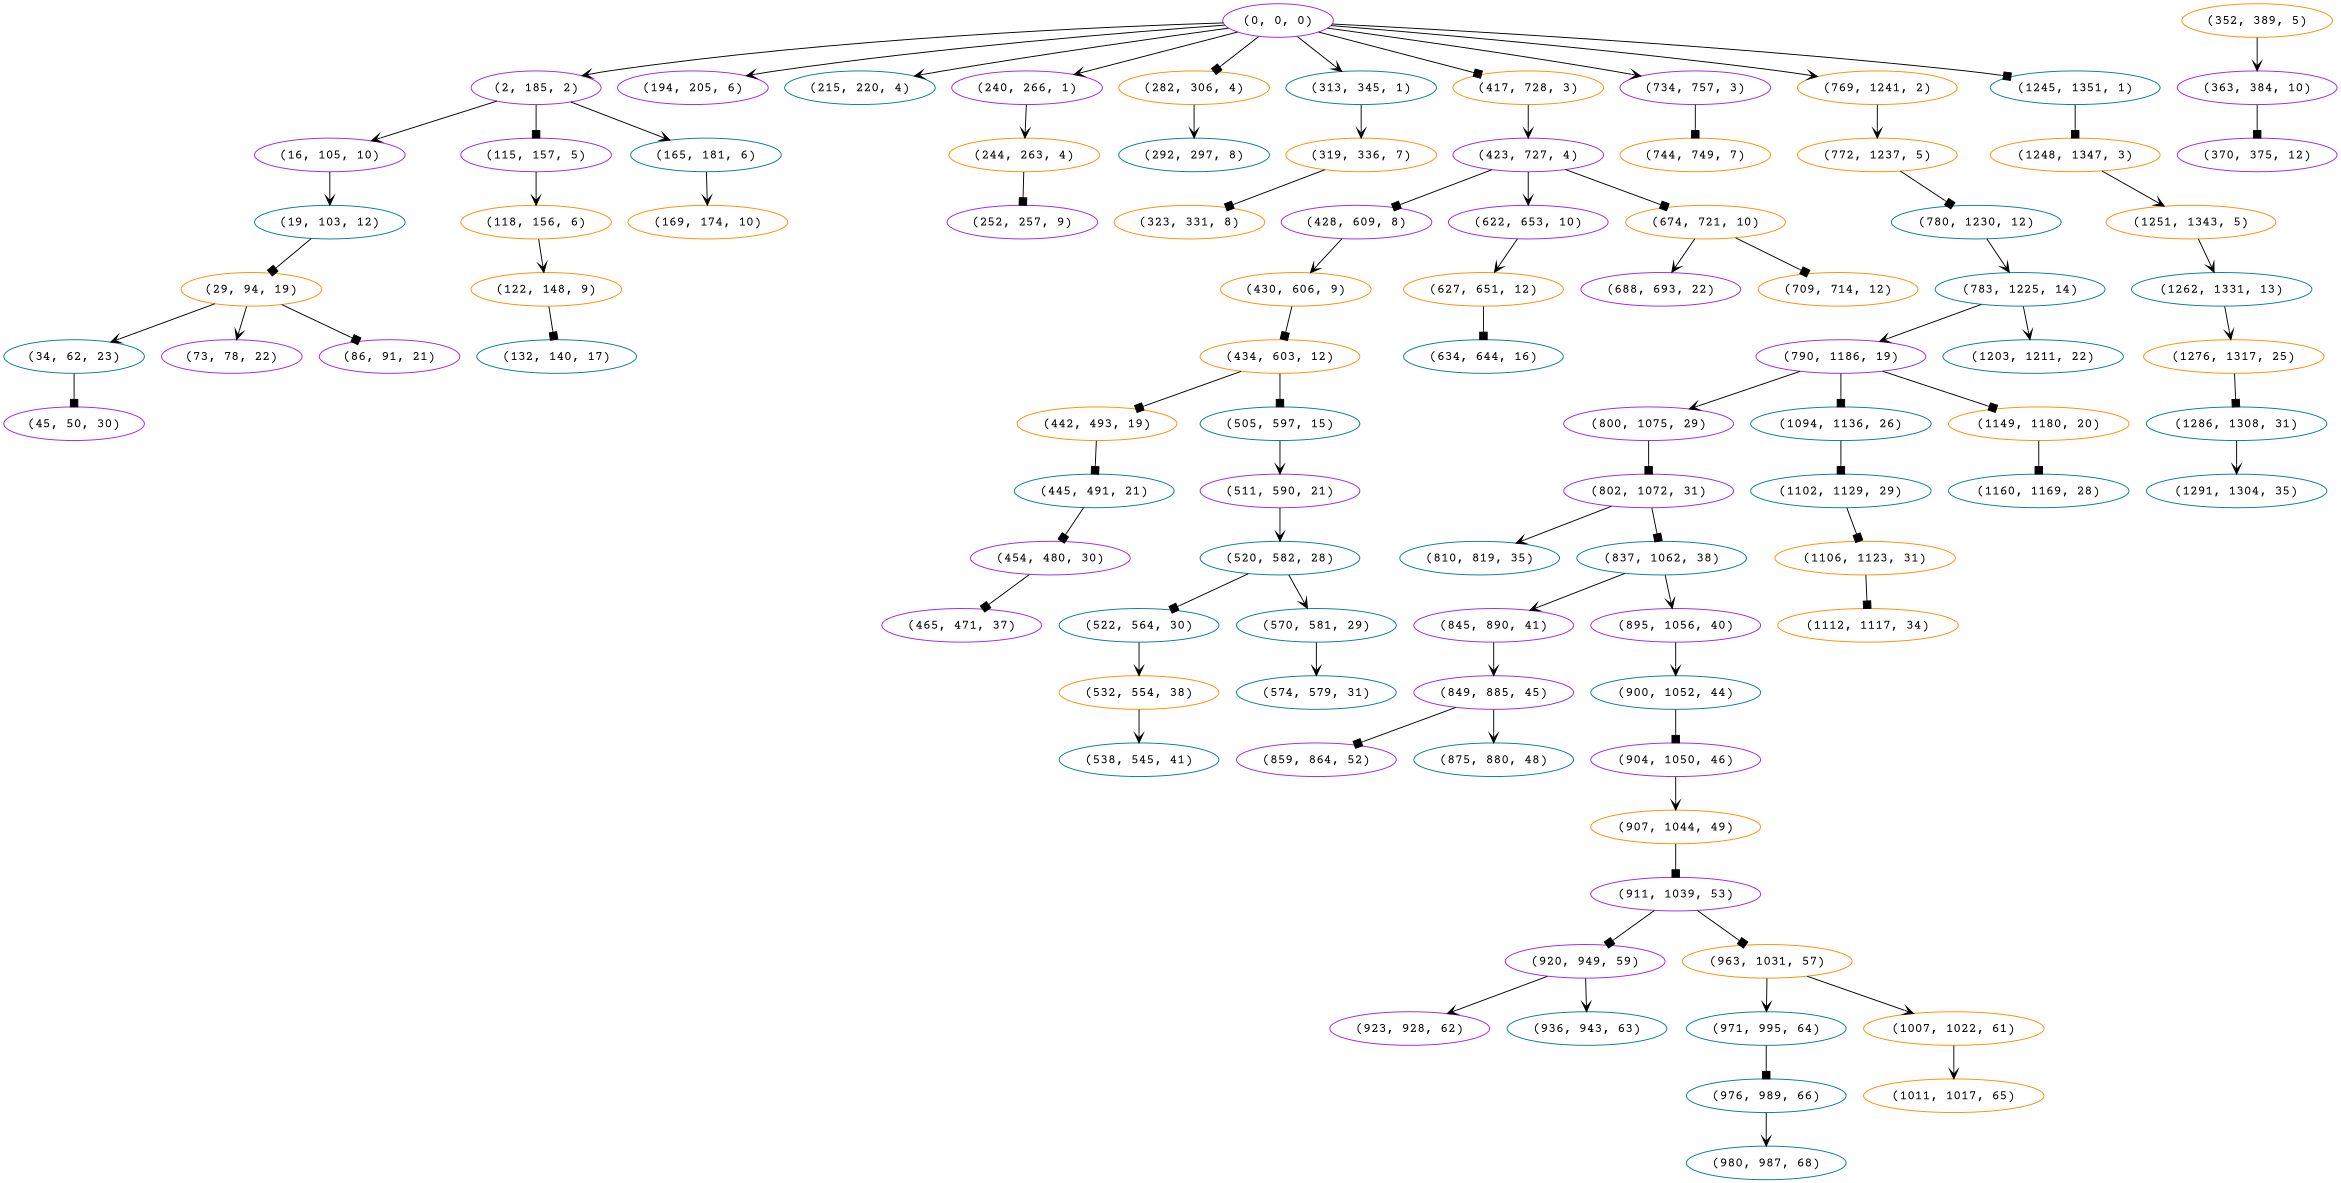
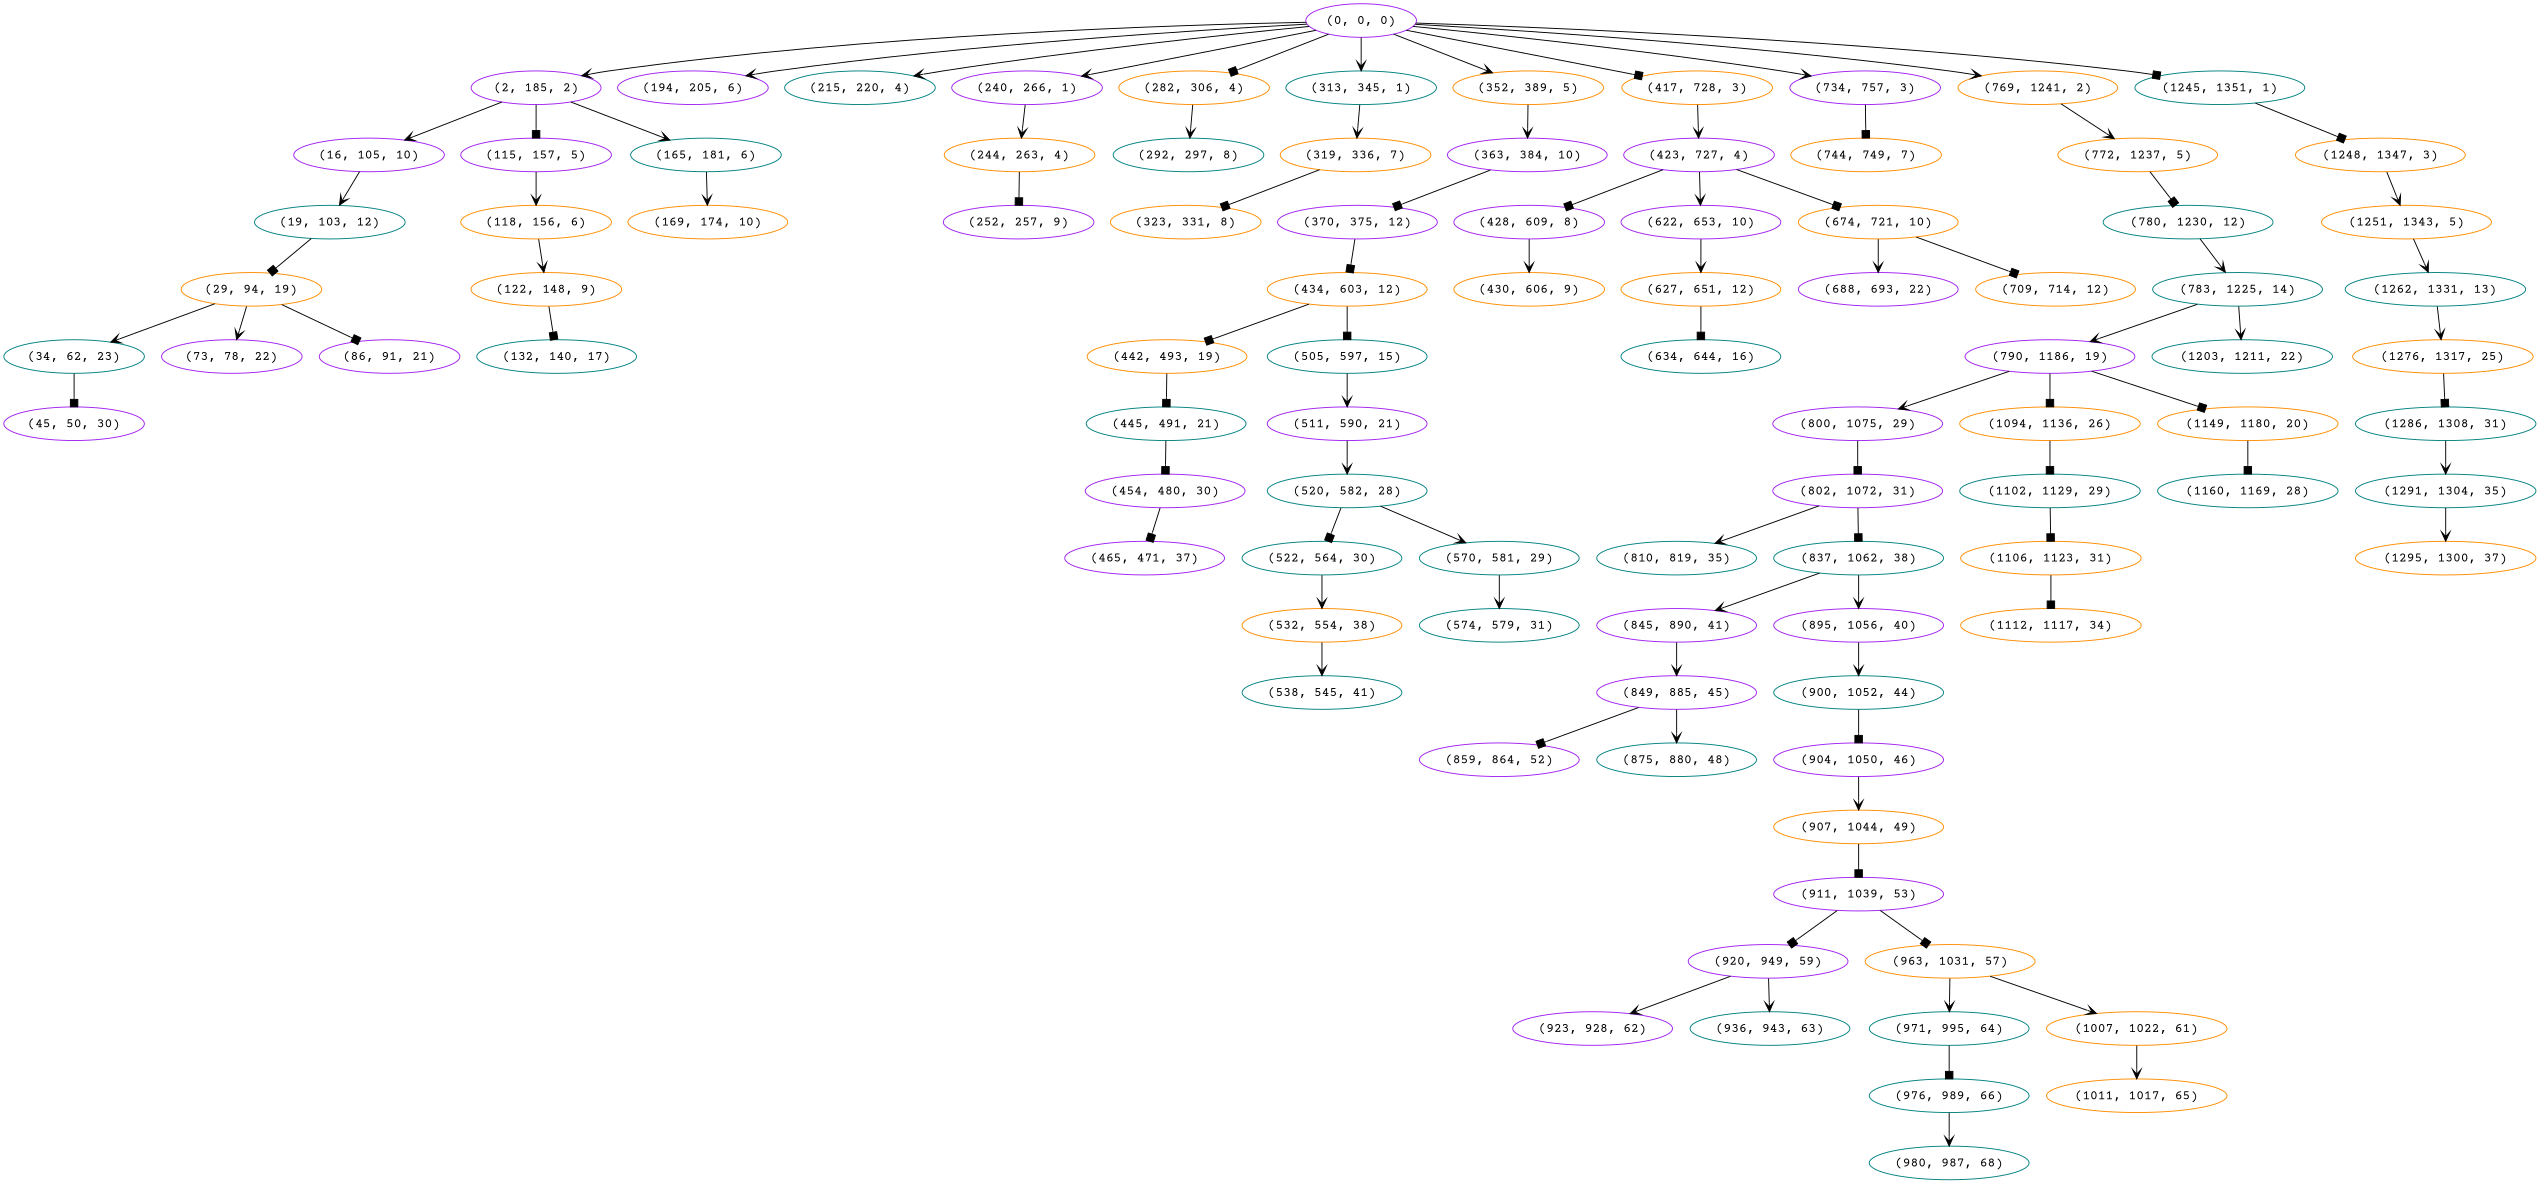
none -> (1439, 52)
(1289, 318) -> (1353, 251)
(1841, 424) -> (2050, 424)
none -> (2446, 558)
